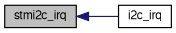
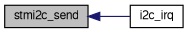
(40, 16) -> (46, 16)
